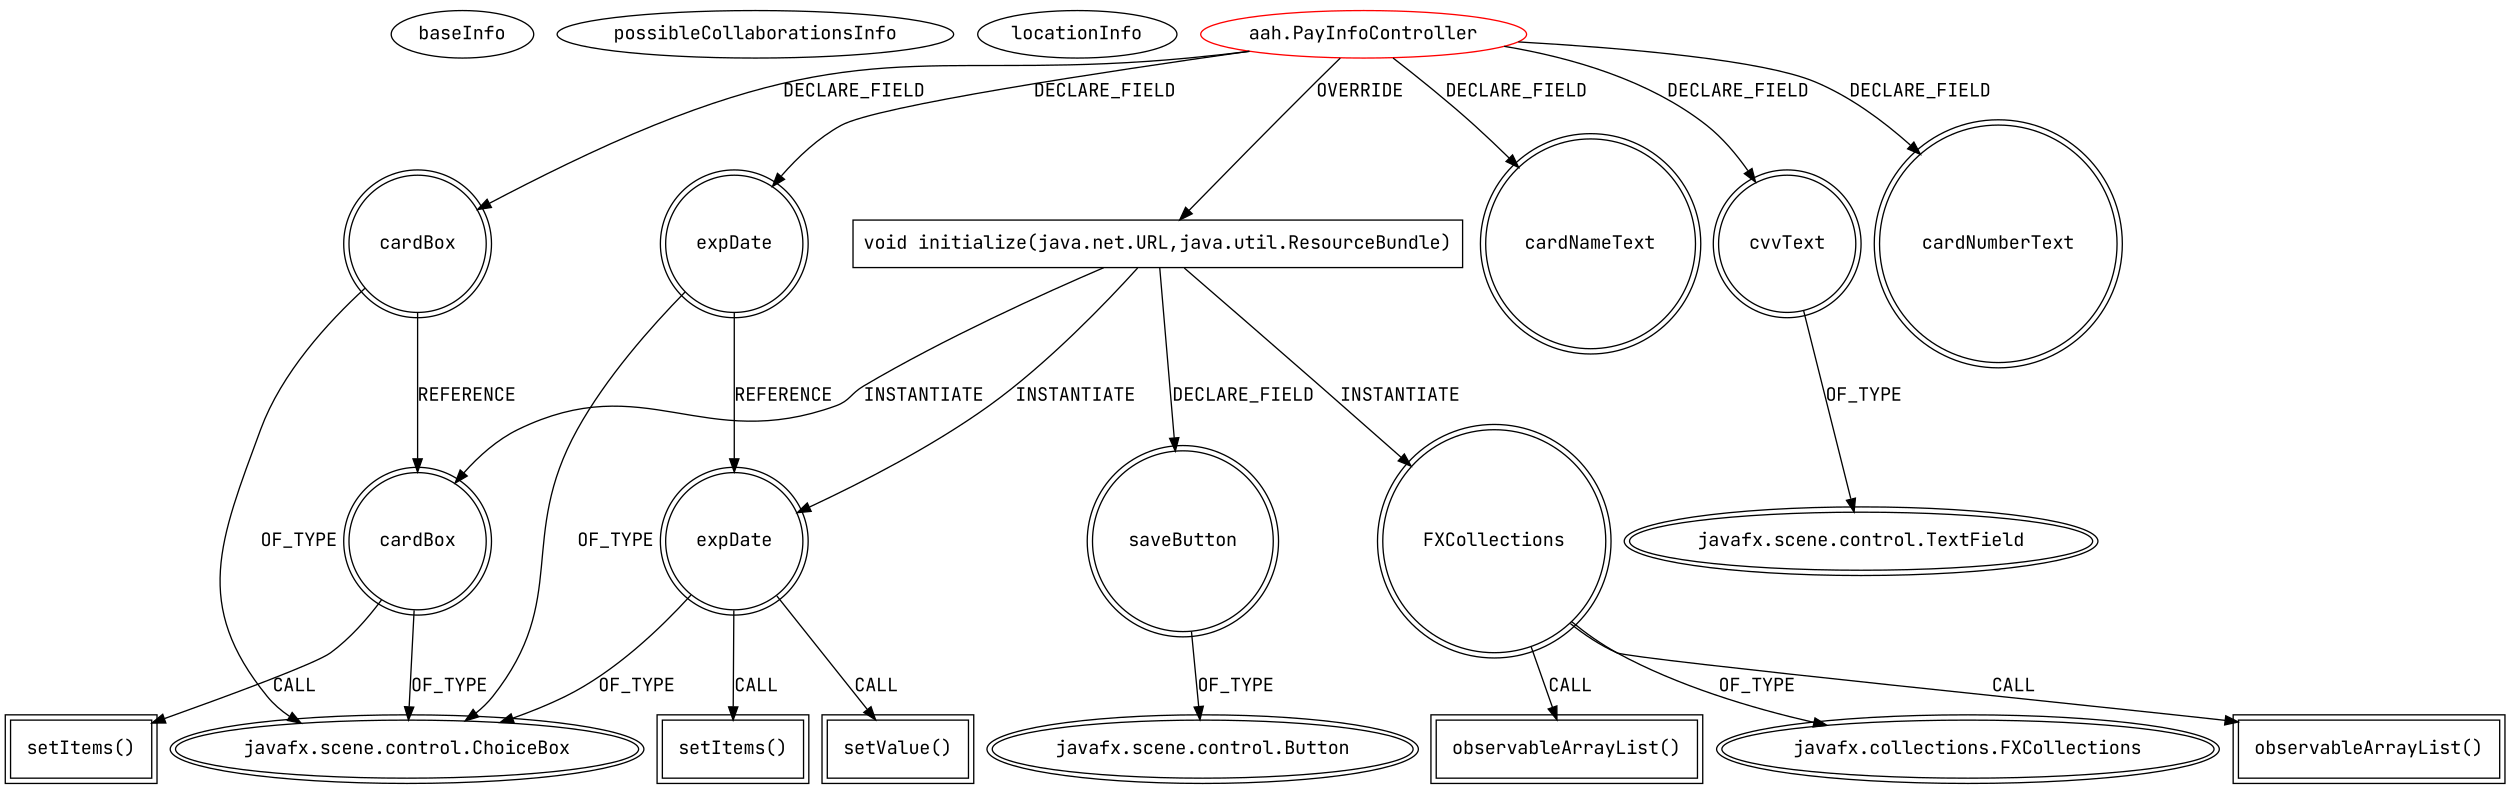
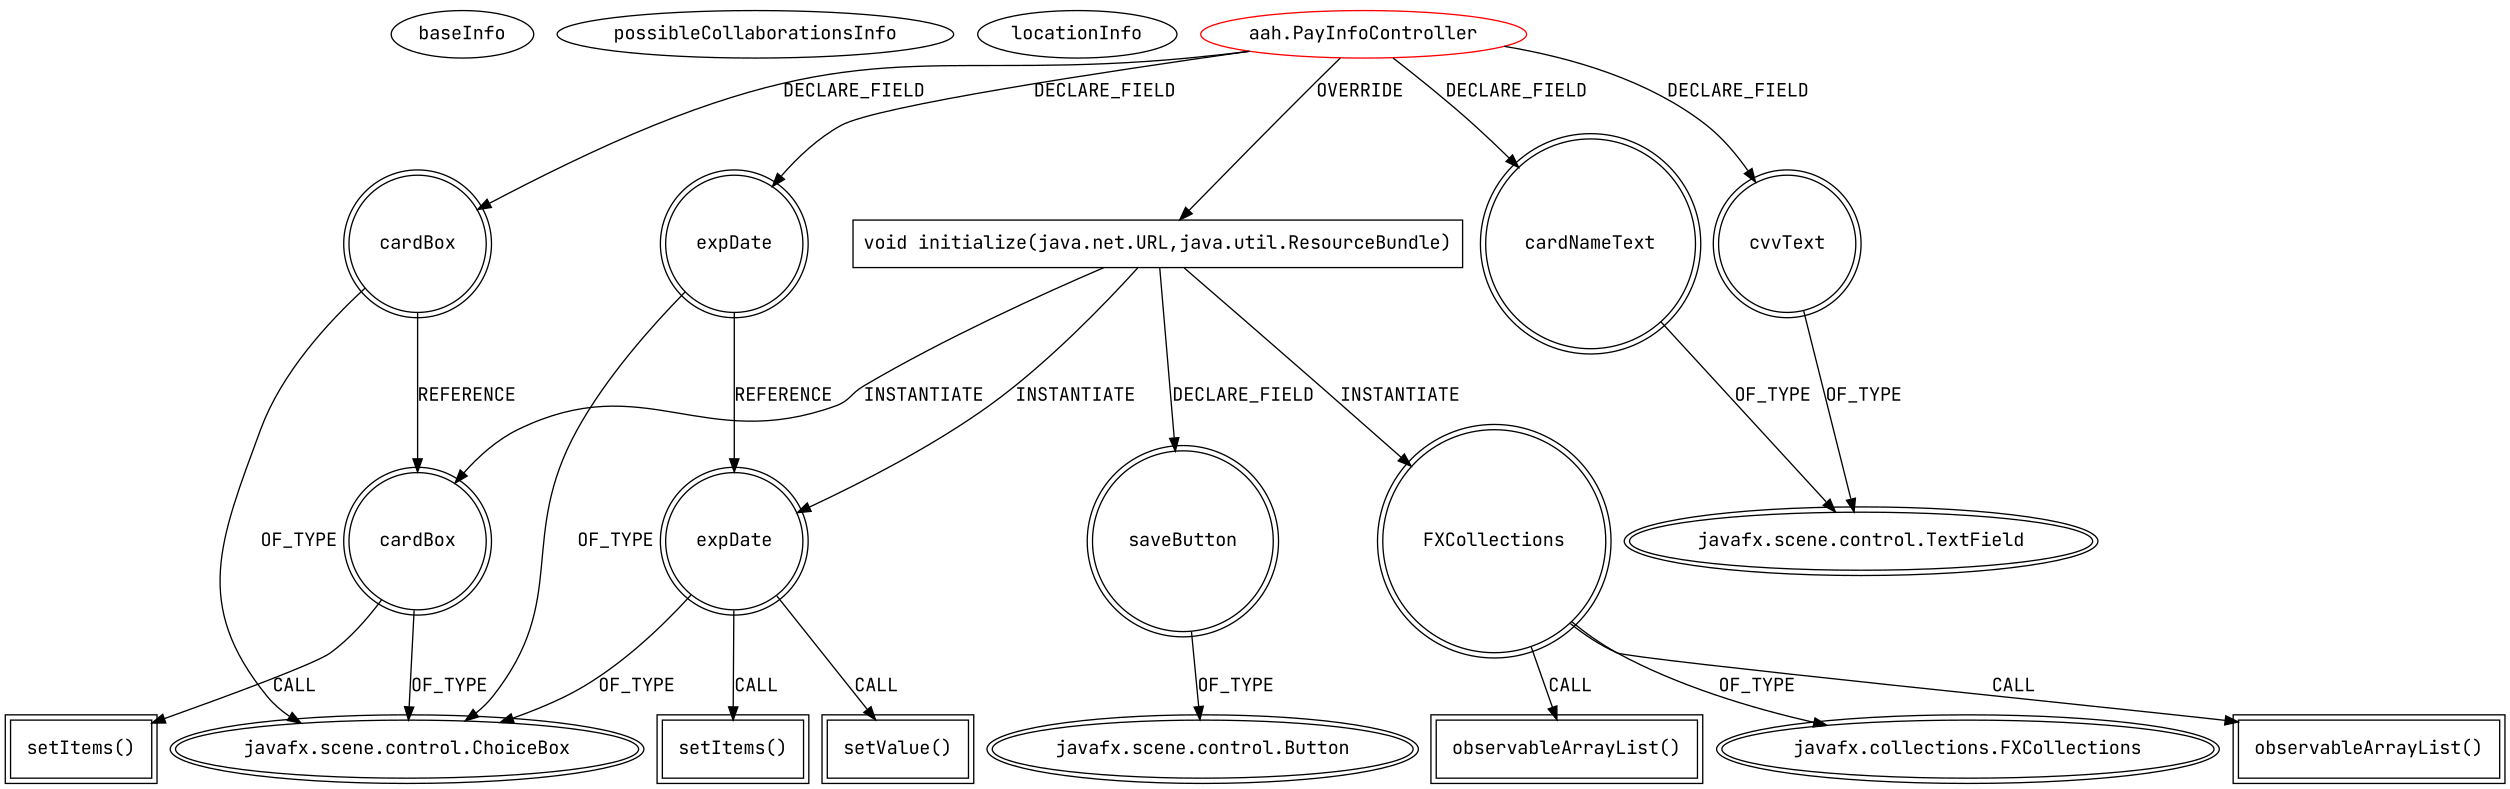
(1998, 244) -> none
none -> (1743, 412)
